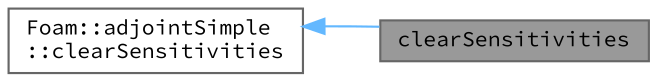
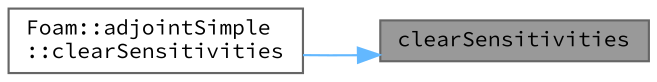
(352, 26) -> (330, 55)
